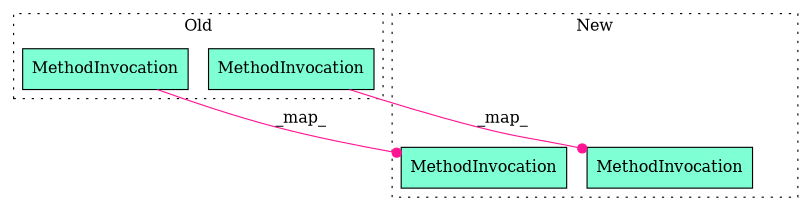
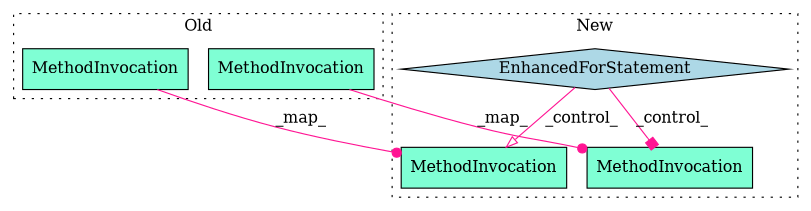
none -> (595, 69)
